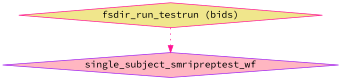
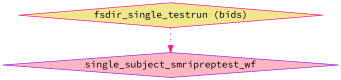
(171, 15) -> (171, 15)
